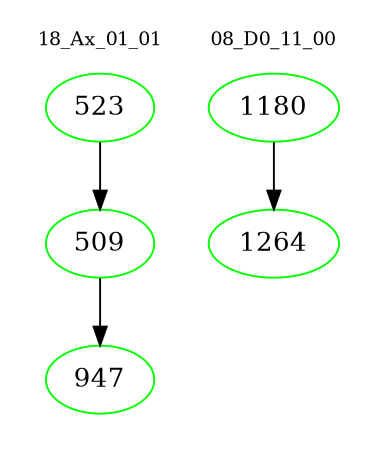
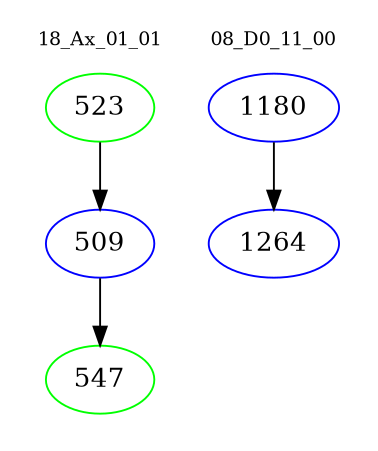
(274, 108) -> (274, 108)
(100, 244) -> (100, 244)
(274, 244) -> (274, 244)
(100, 380) -> (100, 380)
